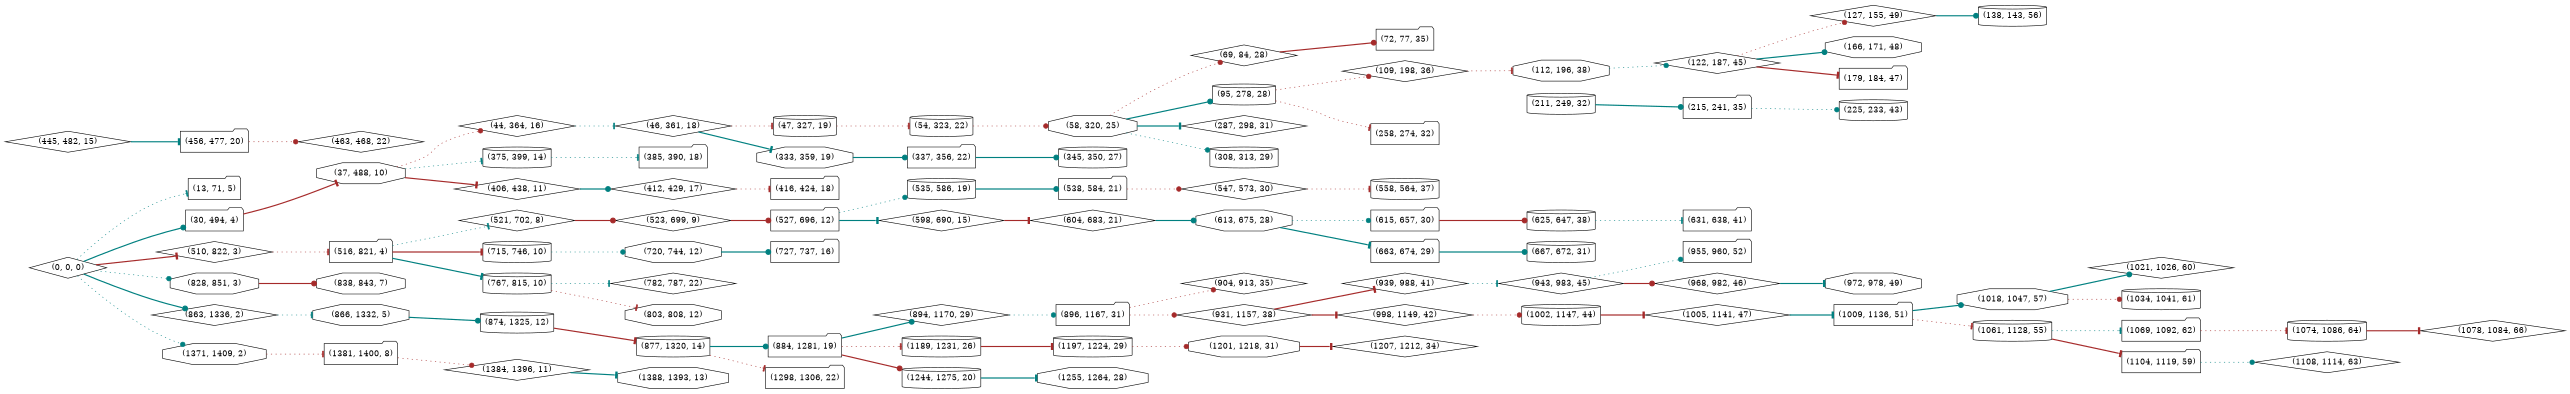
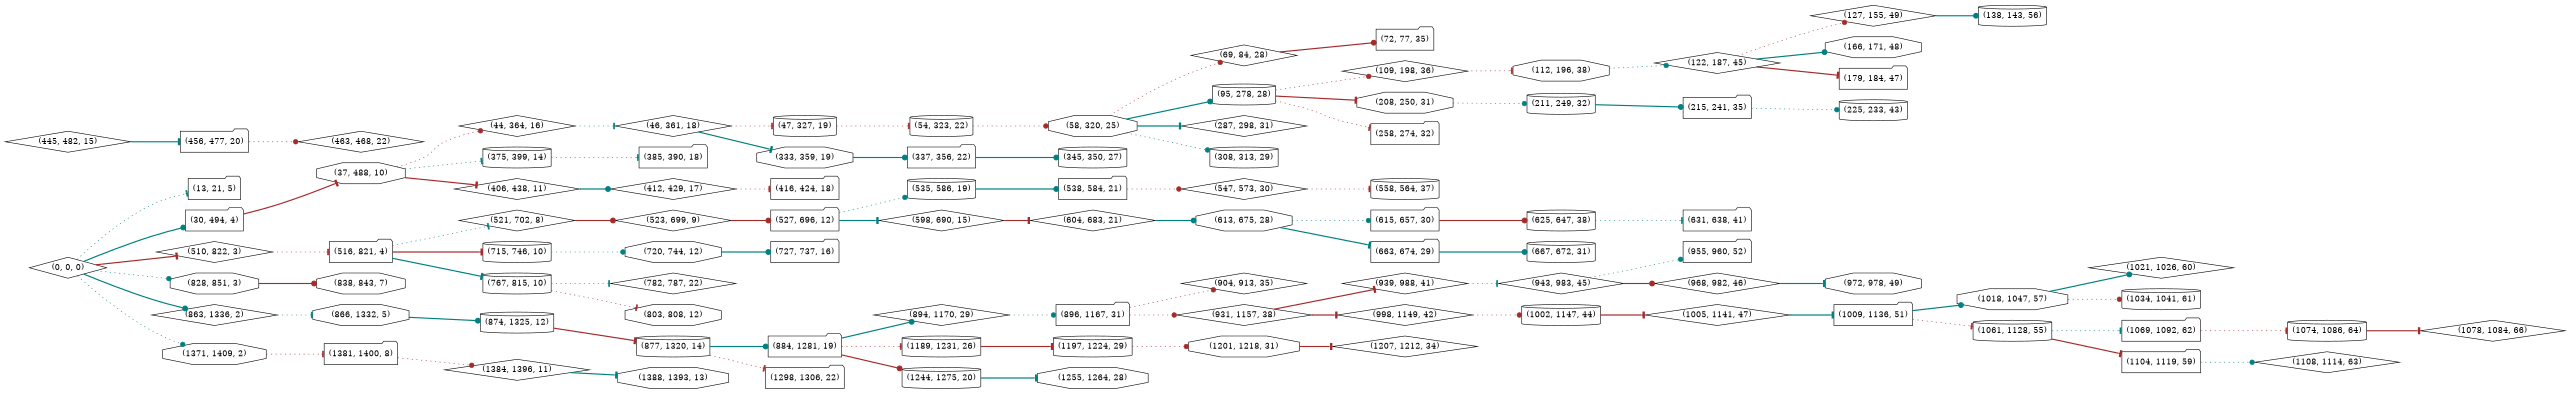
none -> (1405, 103)
(214, 189) -> (214, 189)
